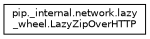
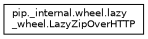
(75, 19) -> (74, 19)
